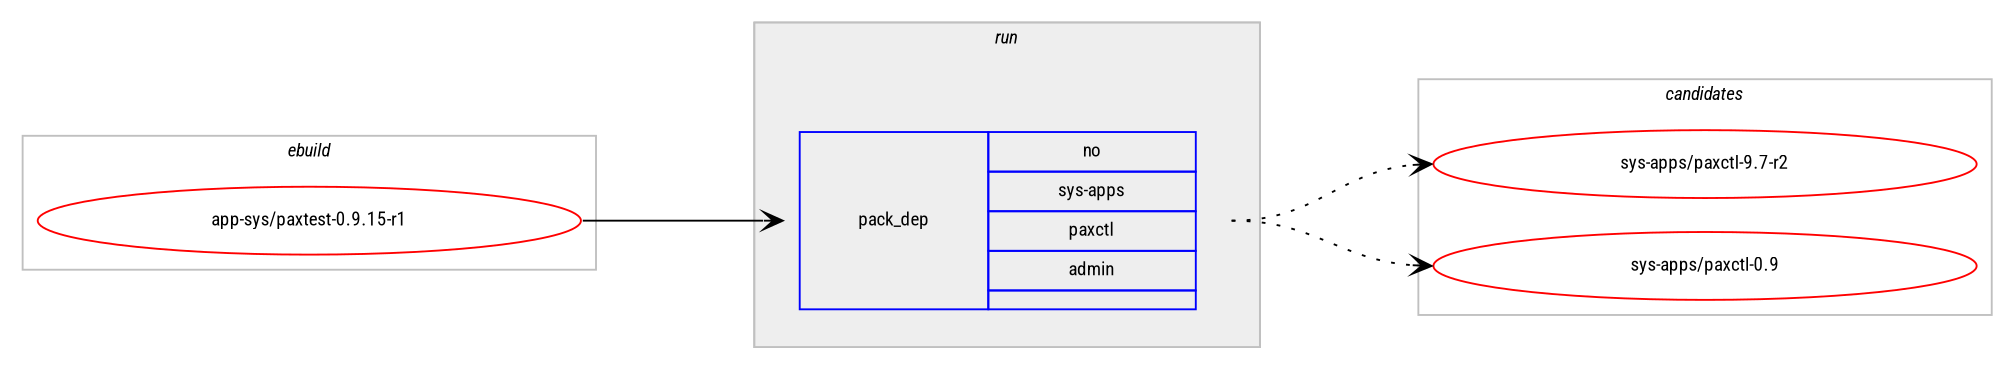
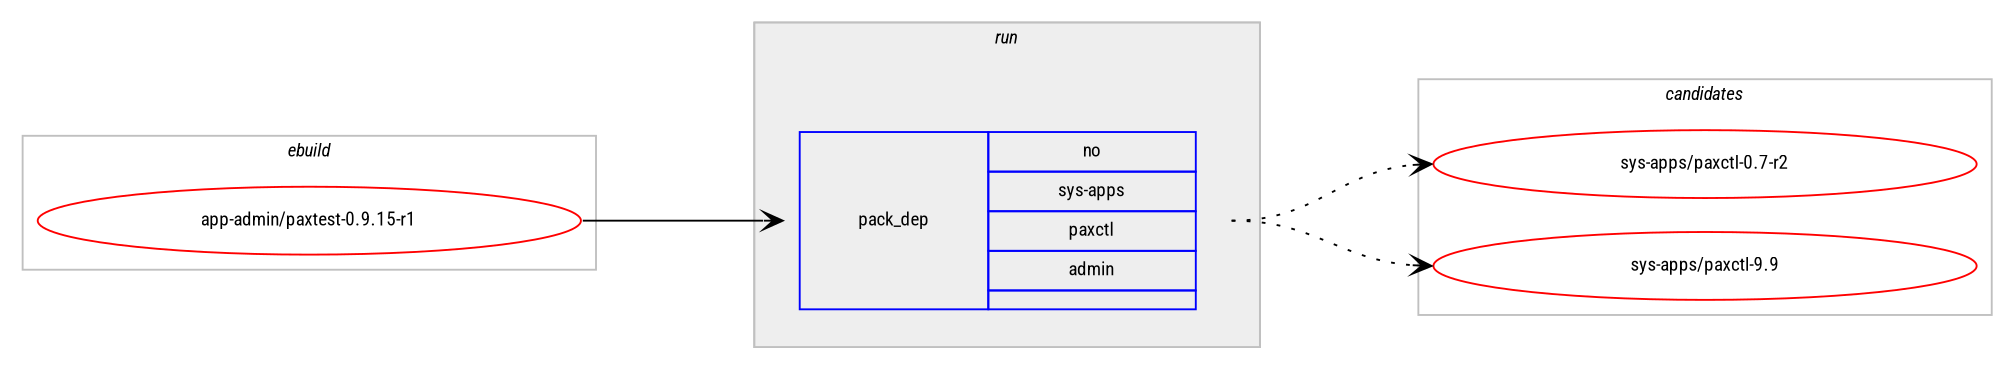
(1705, 164) -> (1705, 164)
(309, 221) -> (309, 221)
(1705, 266) -> (1705, 266)
